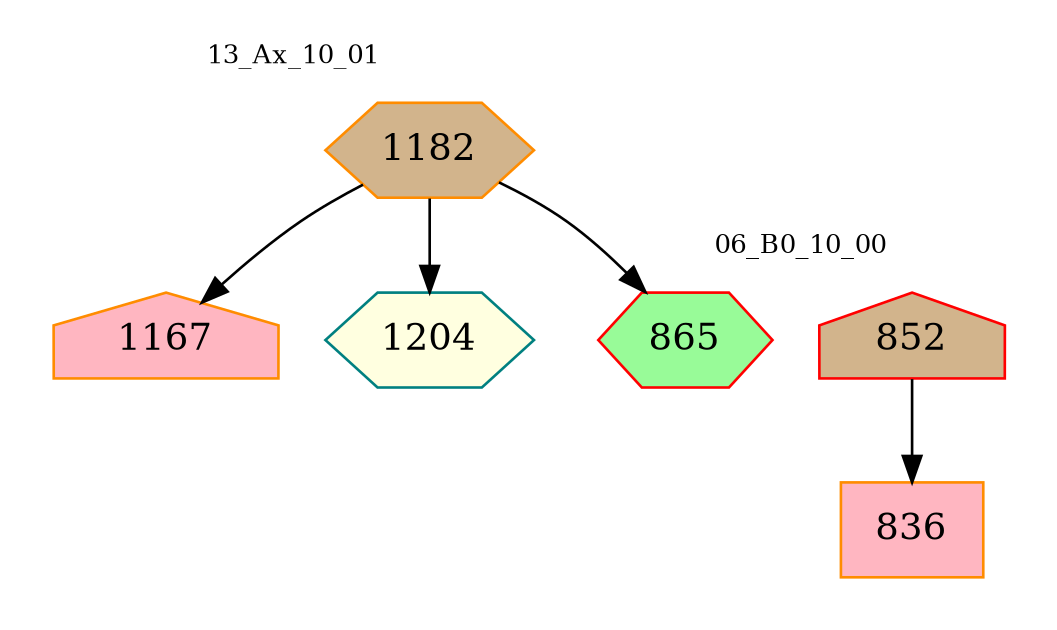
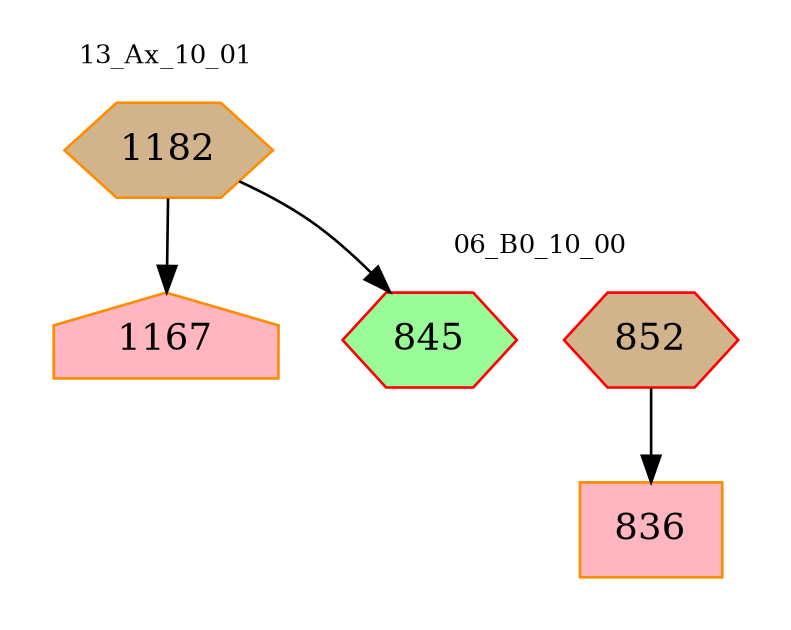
(430, 340) -> none
(685, 340) -> (430, 340)
(912, 340) -> (651, 340)
